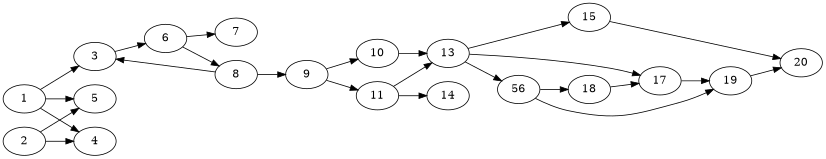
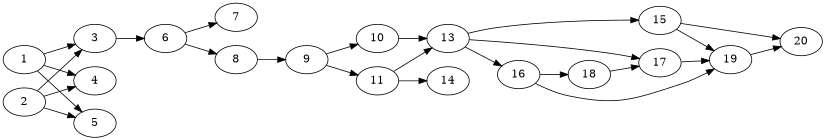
none -> (692, 38)
(170, 66) -> (55, 75)
(519, 89) -> (519, 75)
